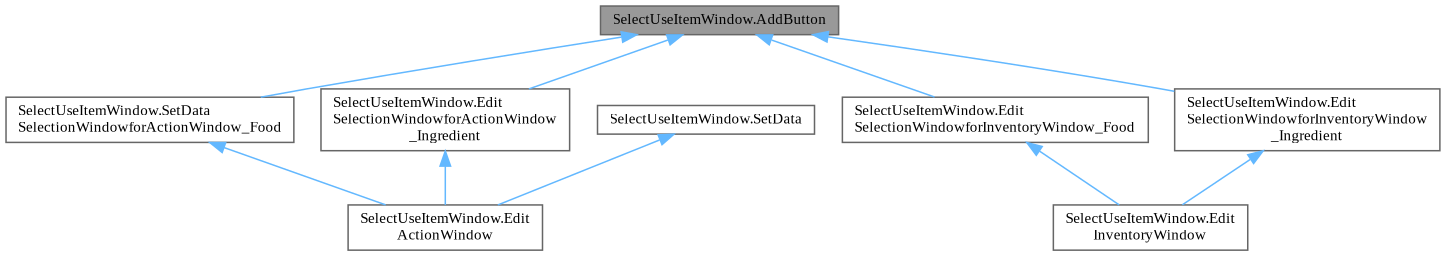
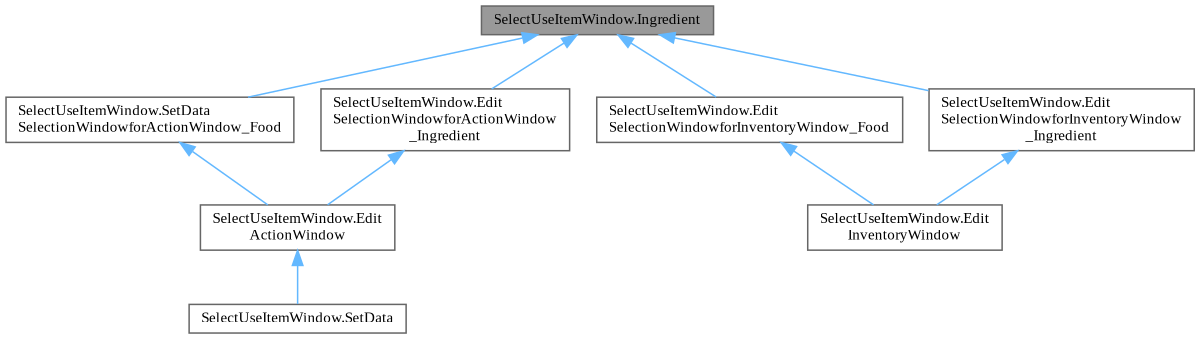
(720, 20) -> (598, 20)
(579, 172) -> (298, 285)
